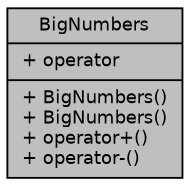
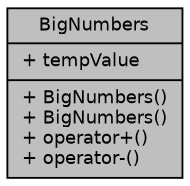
(71, 61) -> (81, 61)
